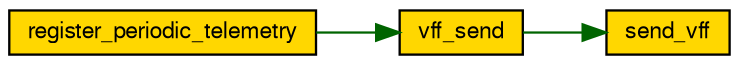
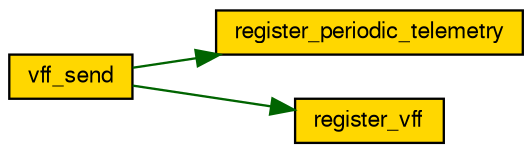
(346, 33) -> (165, 63)
(668, 33) -> (369, 121)
